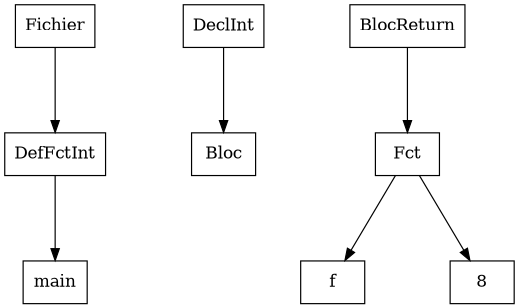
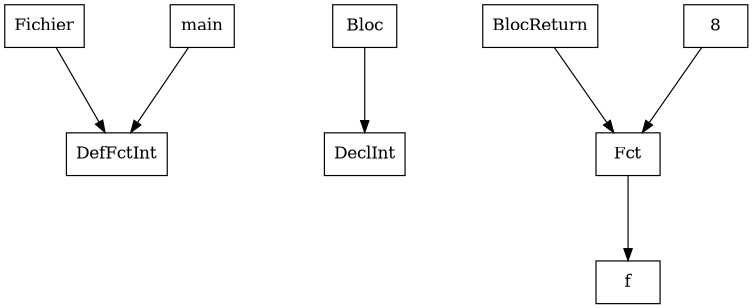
(224, 84) -> (365, 84)
(55, 212) -> (163, 85)
(442, 213) -> (675, 85)
